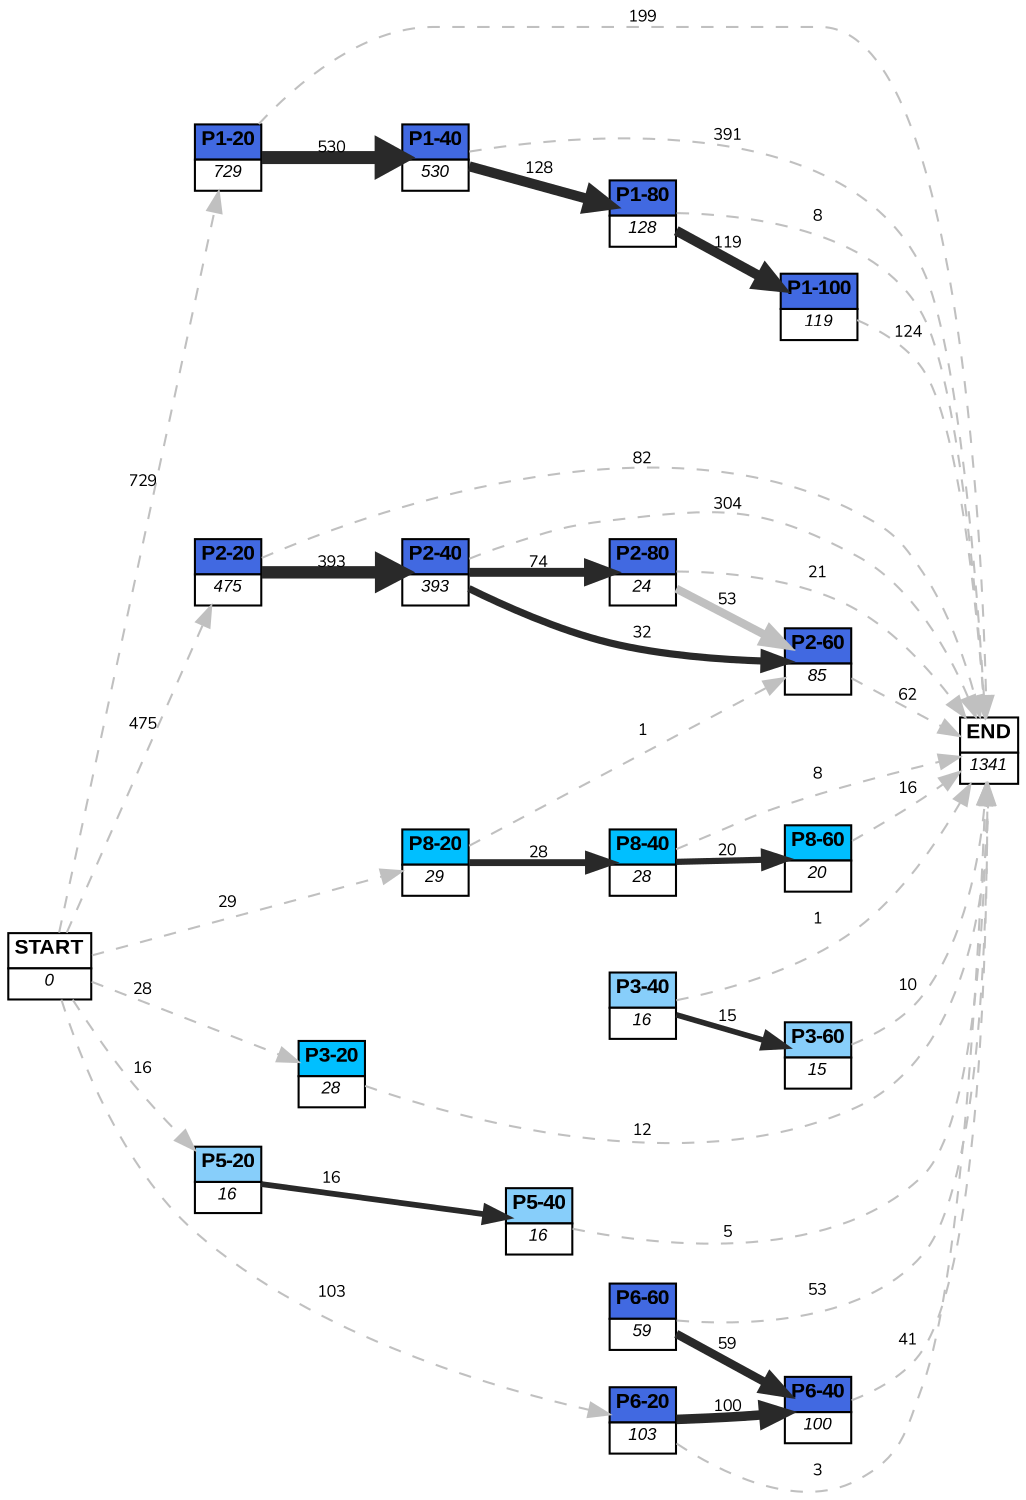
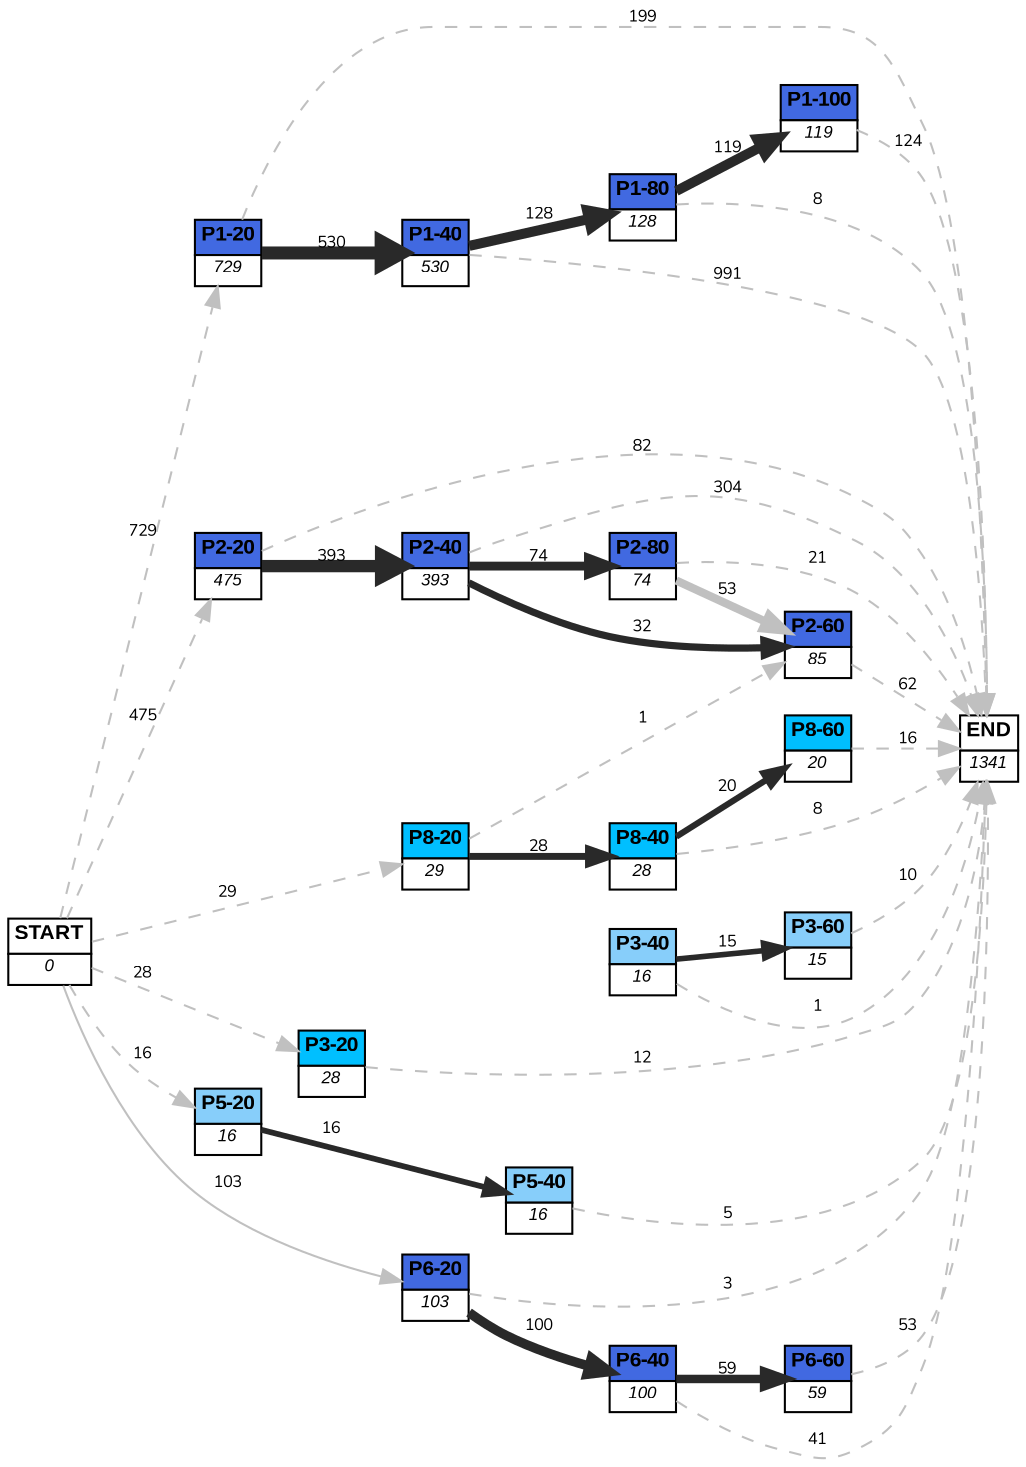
(728, 136) -> (728, 275)
(643, 587) -> (643, 581)
(262, 1281) -> (180, 1178)
(721, 1358) -> (720, 1379)
